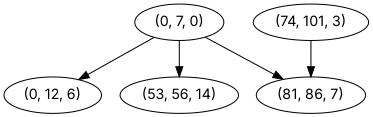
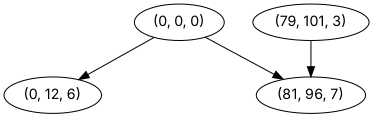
(179, 22) -> (179, 22)
(311, 22) -> (311, 22)
(179, 95) -> none
(311, 95) -> (311, 95)
